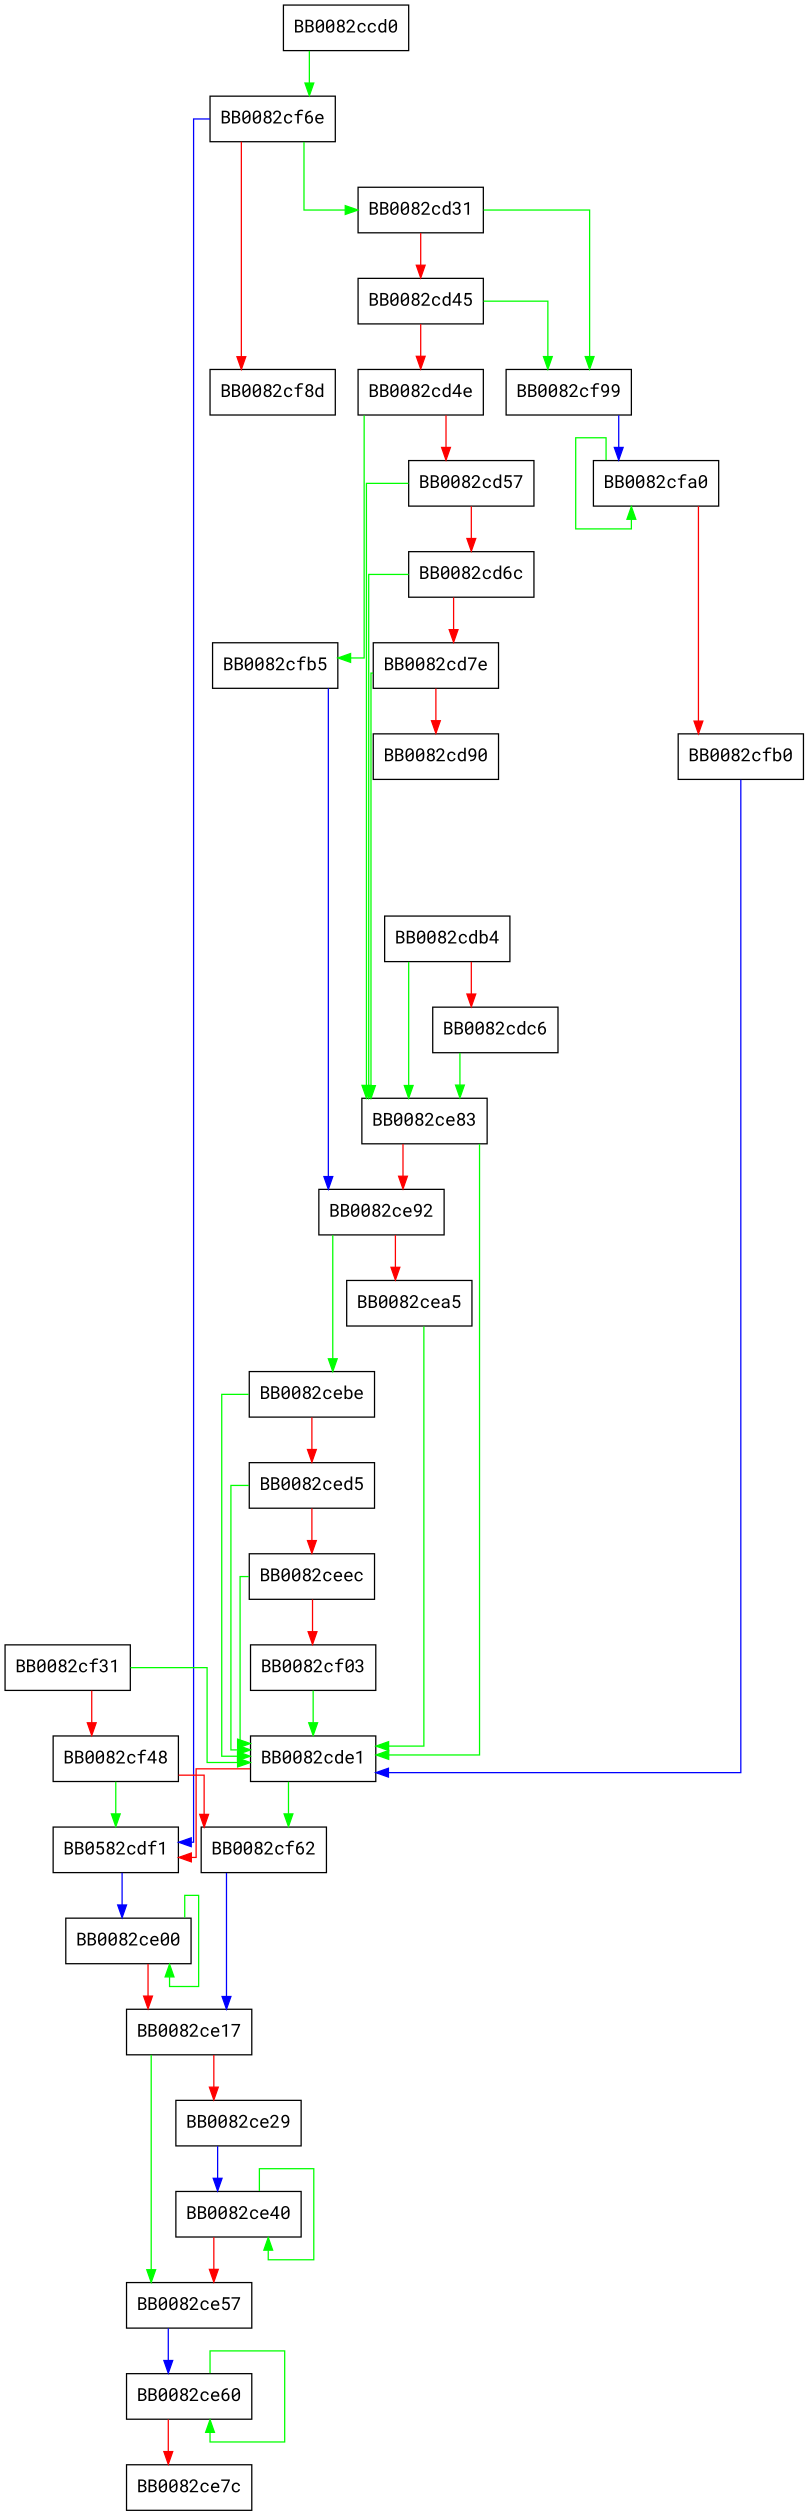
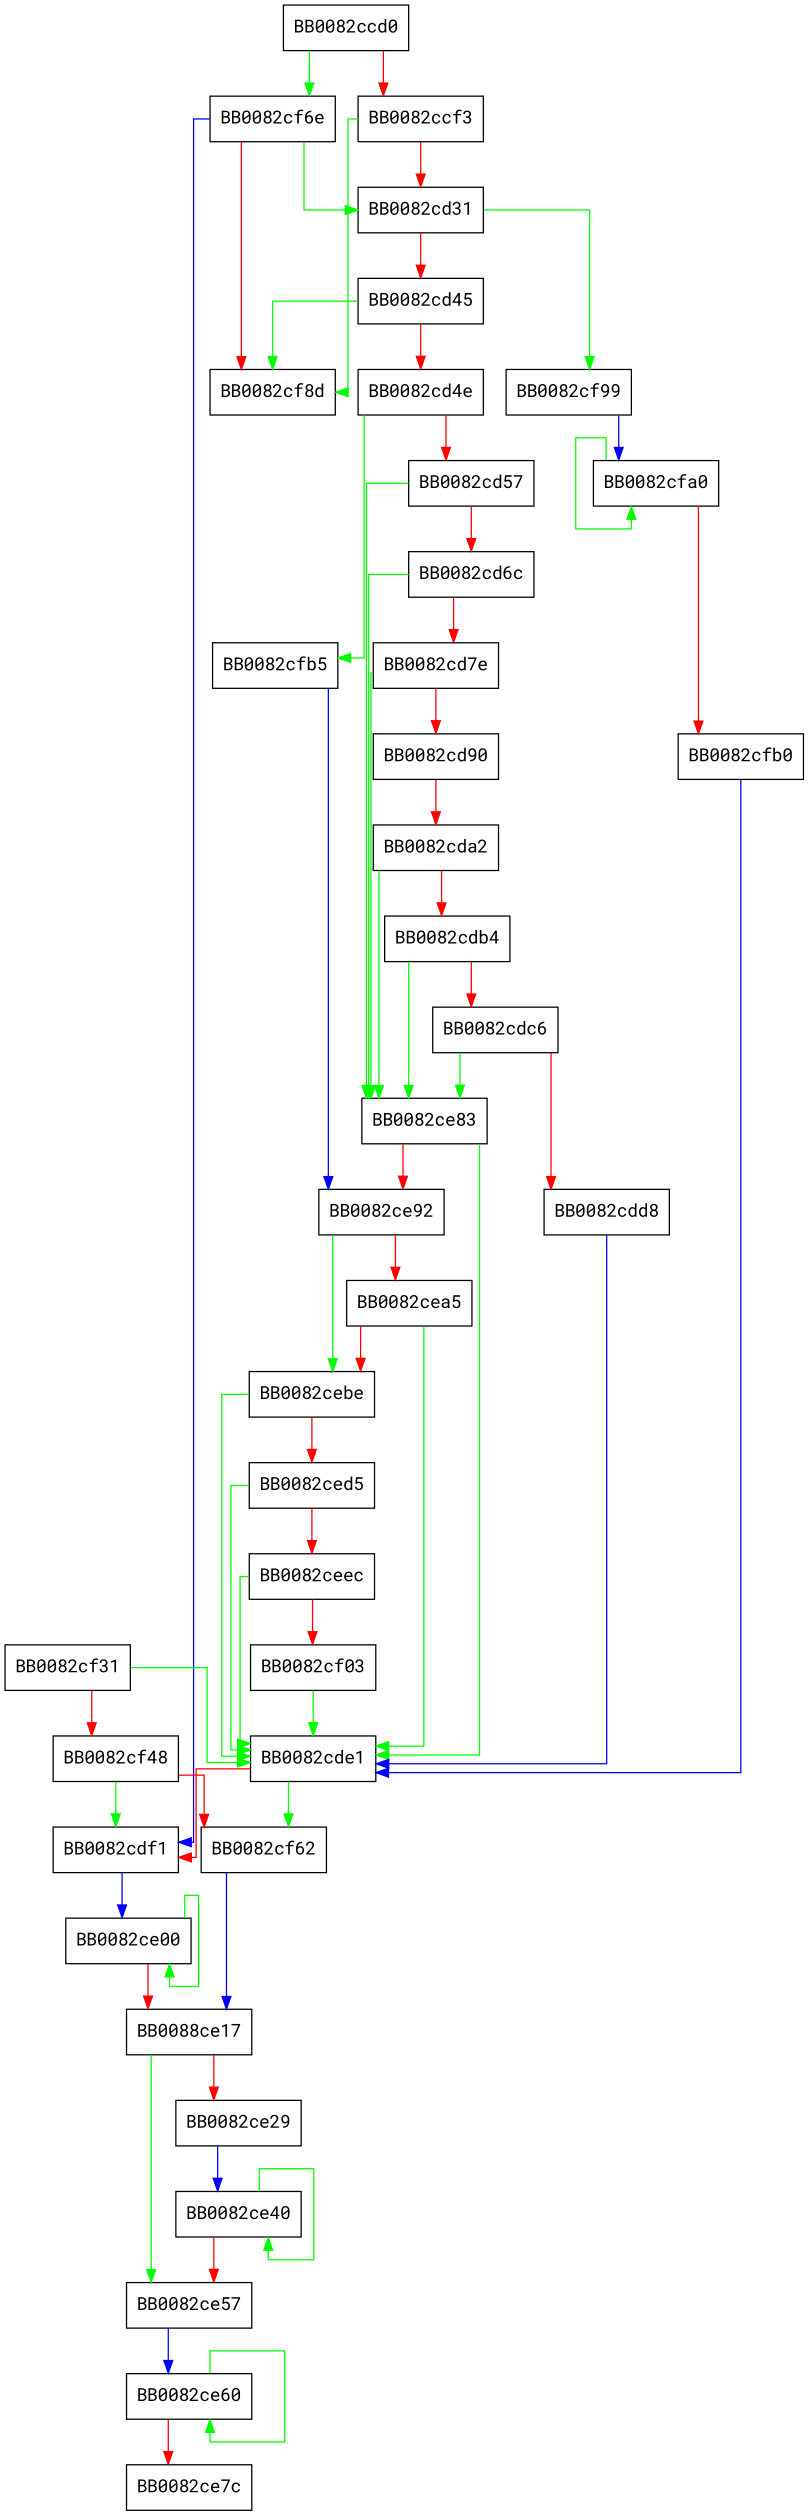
none -> (421, 119)
(543, 301) -> (288, 301)
none -> (436, 848)
none -> (607, 1212)
none -> (361, 1342)
(116, 1850) -> (116, 1850)
(189, 2032) -> (189, 2032)
